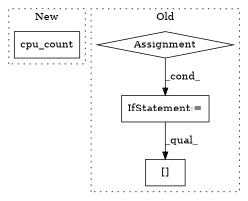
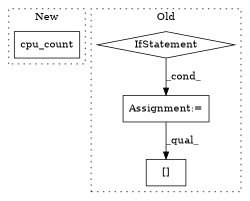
(165, 45) -> (166, 45)
(165, 109) -> (166, 109)
